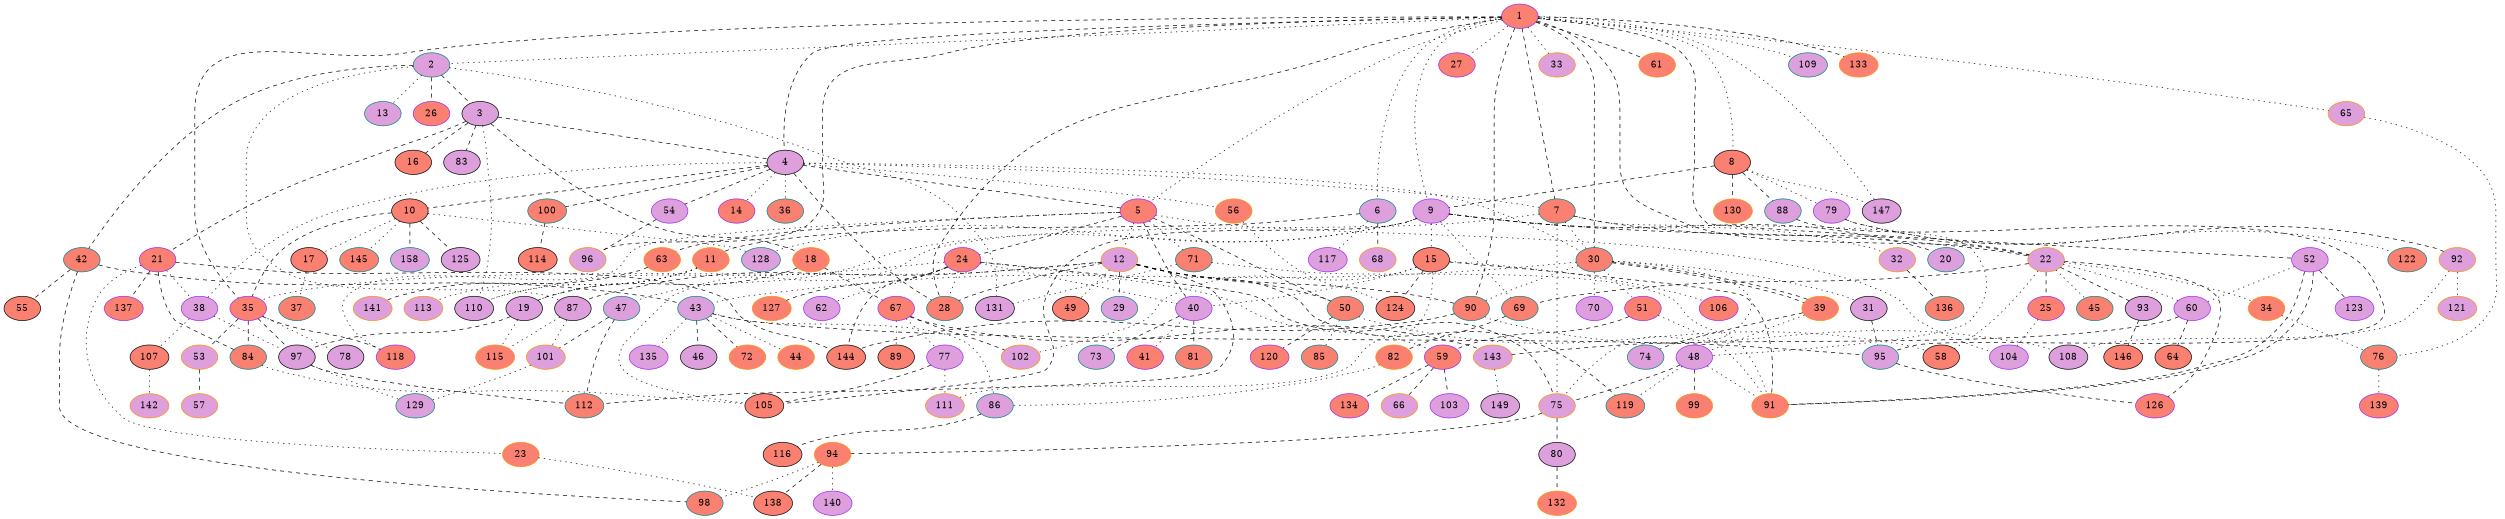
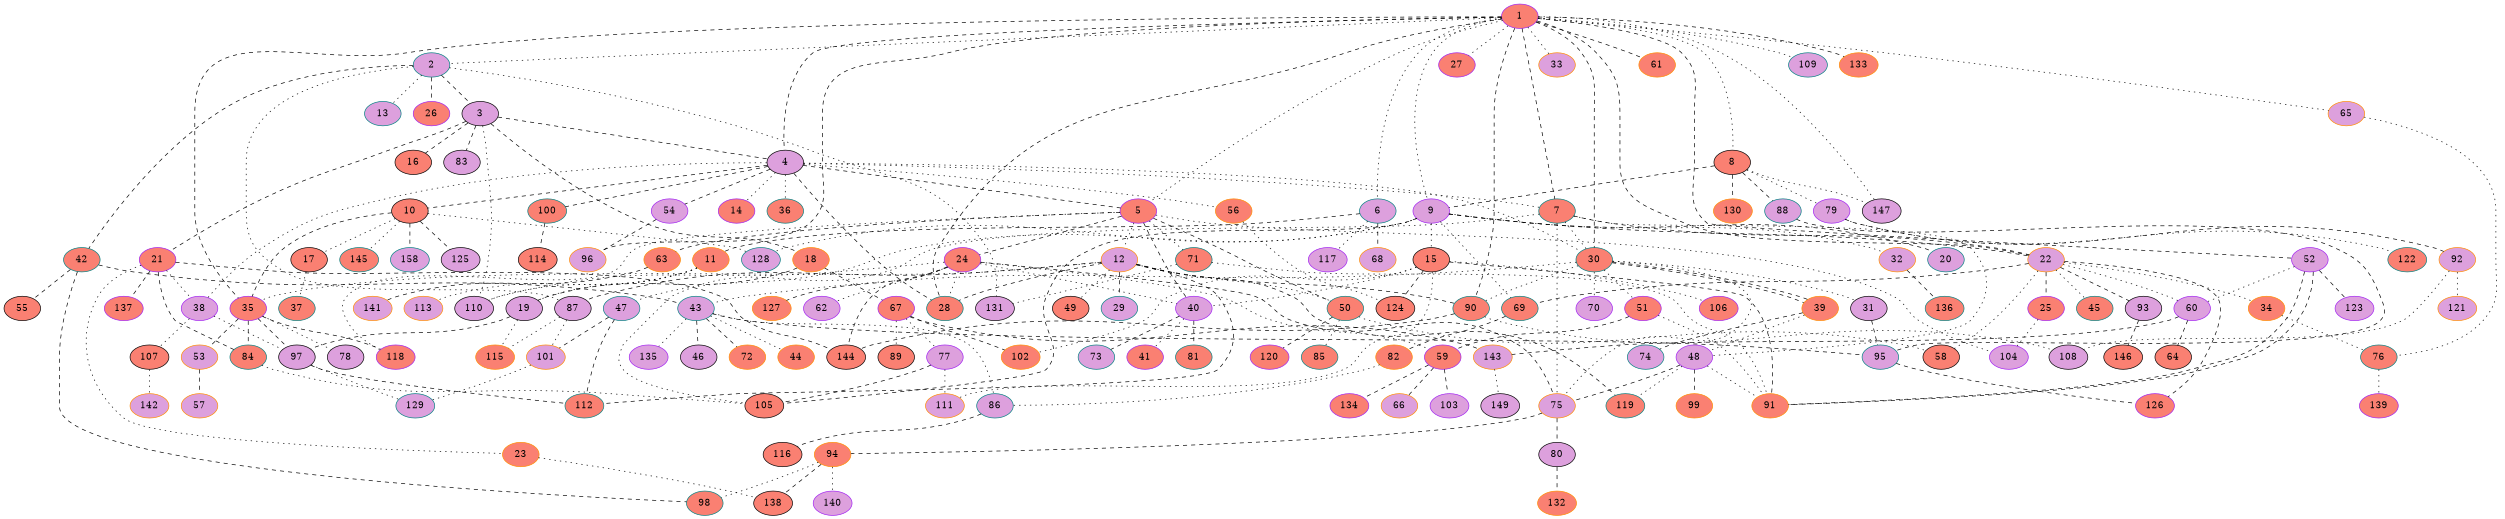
(1283, 288) -> (1283, 288)
(1021, 357) -> (1021, 357)
